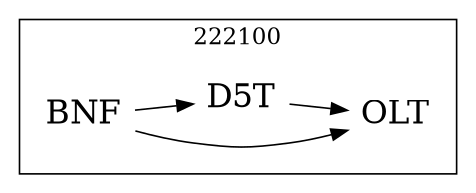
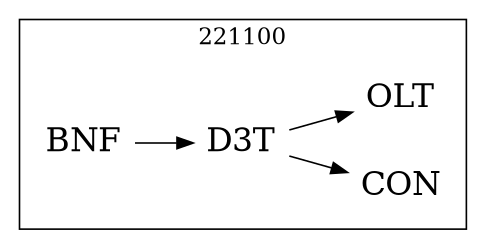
(238, 38) -> (243, 38)
(241, 99) -> (241, 143)
(233, 147) -> none
none -> (401, 187)
